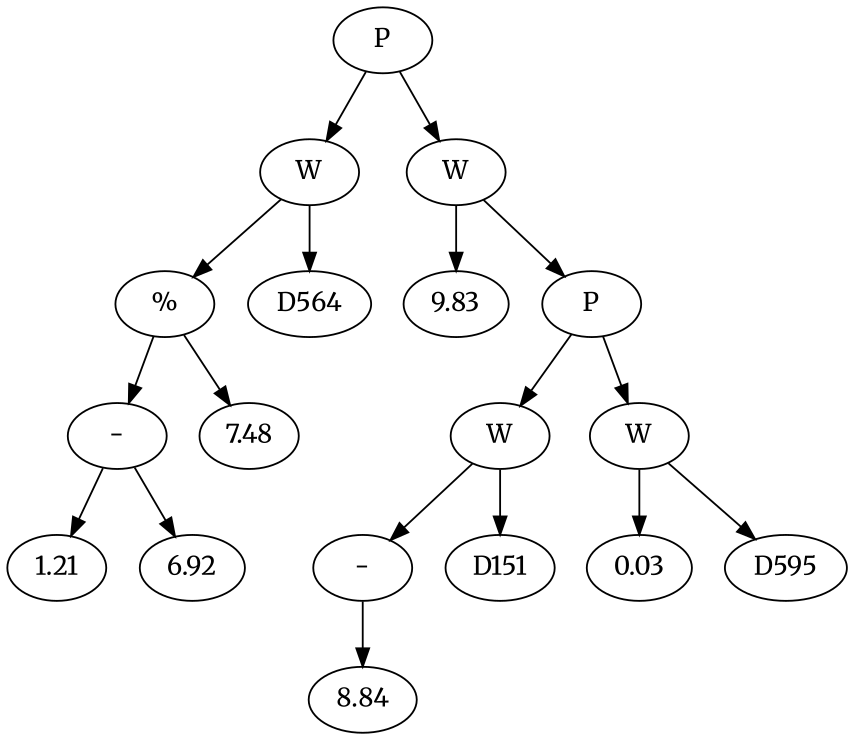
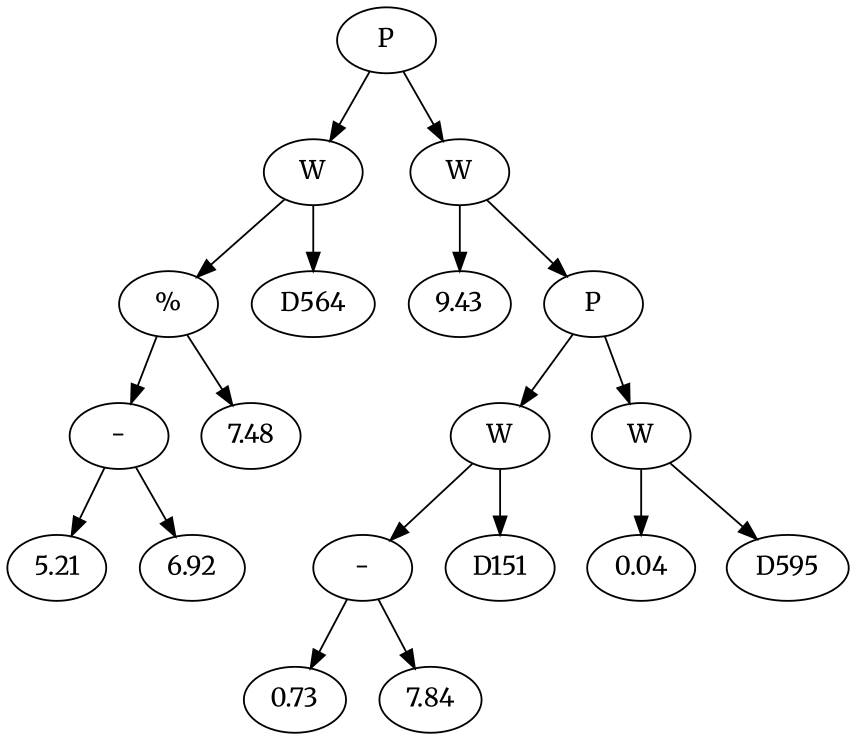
(456, 304) -> (460, 304)
(57, 568) -> (57, 568)
(639, 568) -> (641, 568)
none -> (295, 700)
(363, 700) -> (431, 700)
